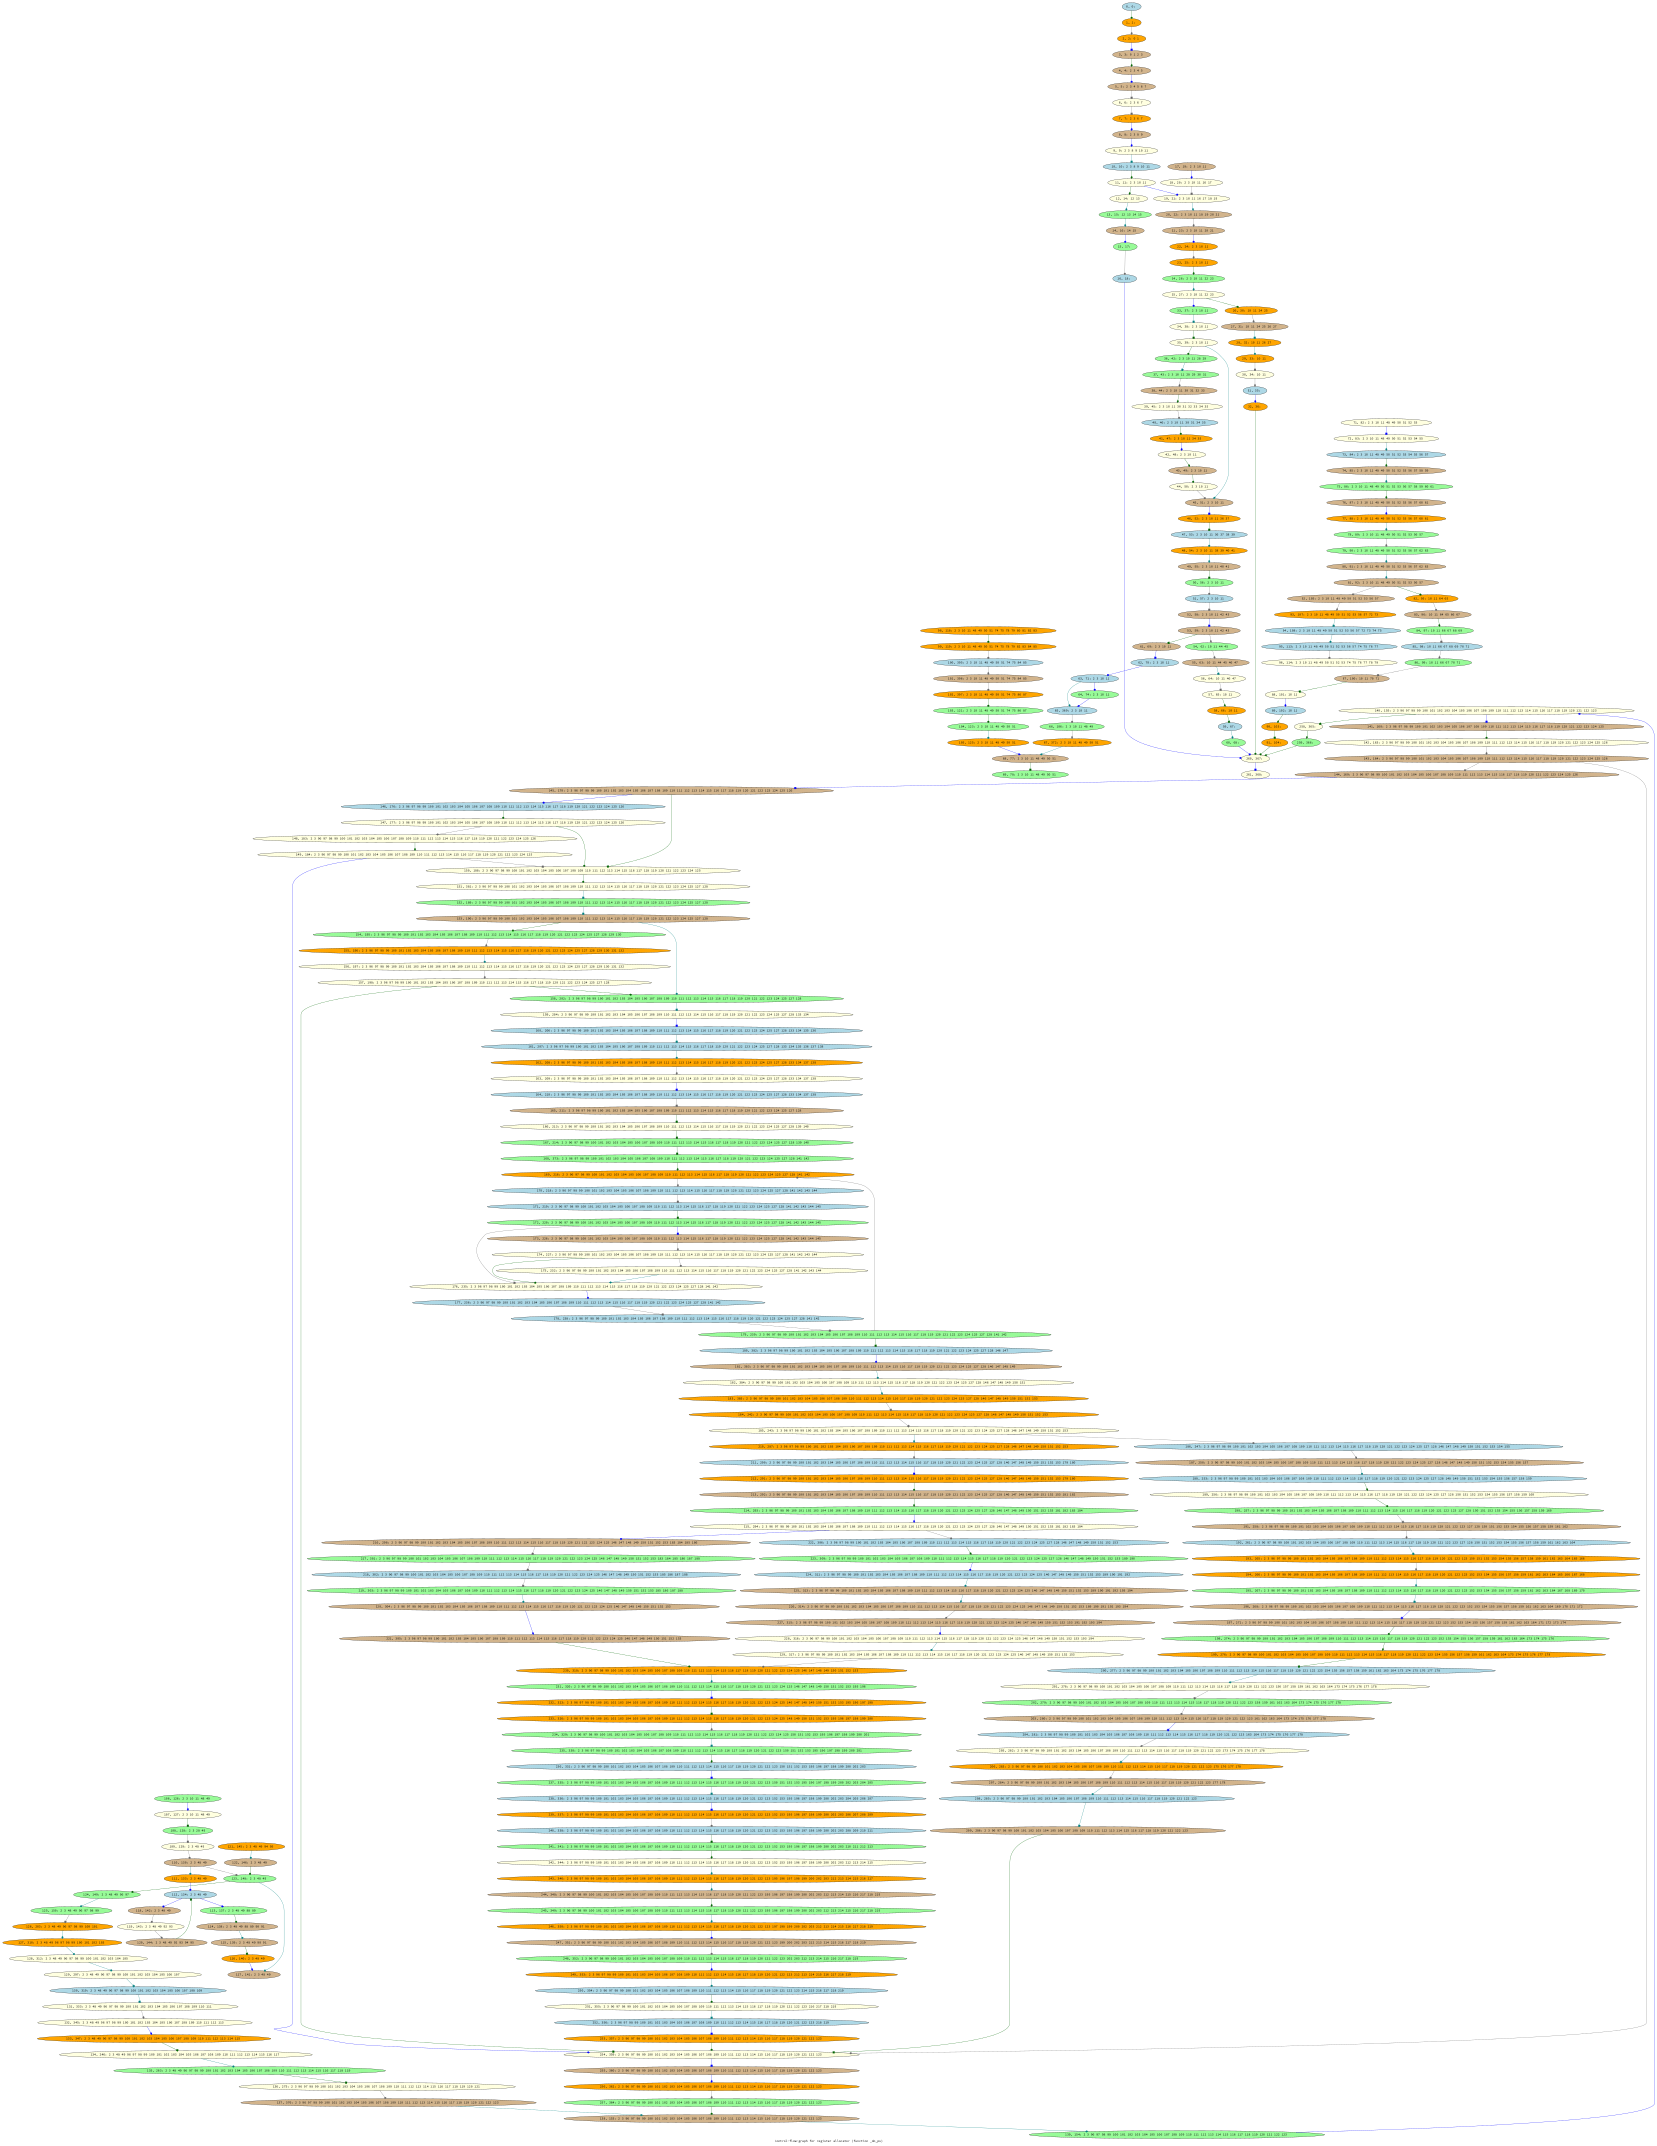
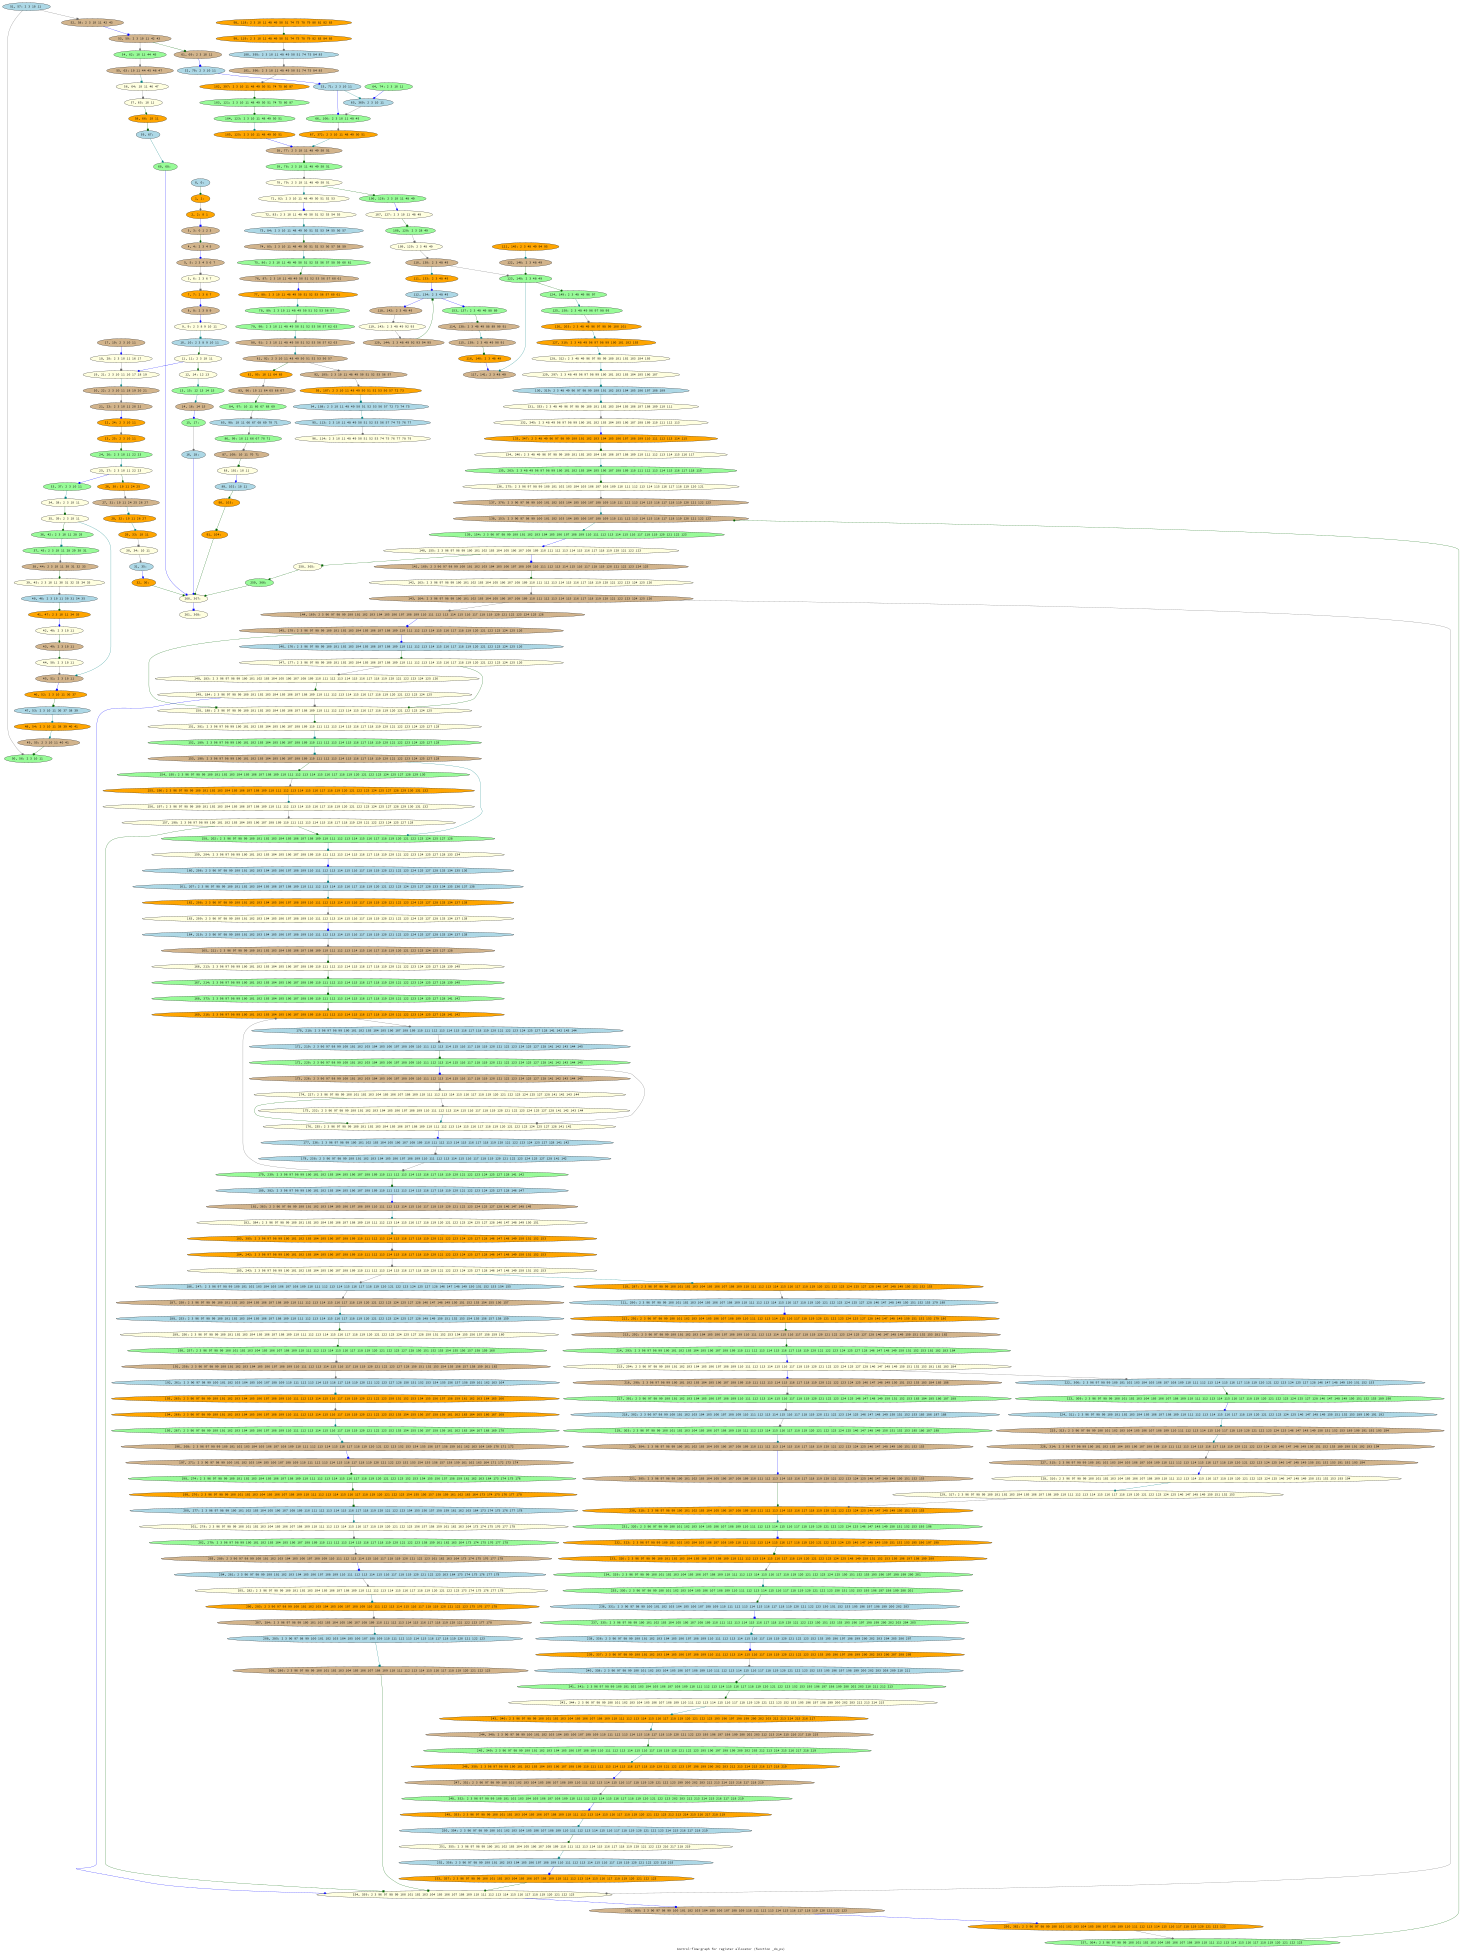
none -> (304, 183)
(1209, 590) -> (8, 382)
(1095, 686) -> (338, 102)
(234, 1911) -> (474, 311)
